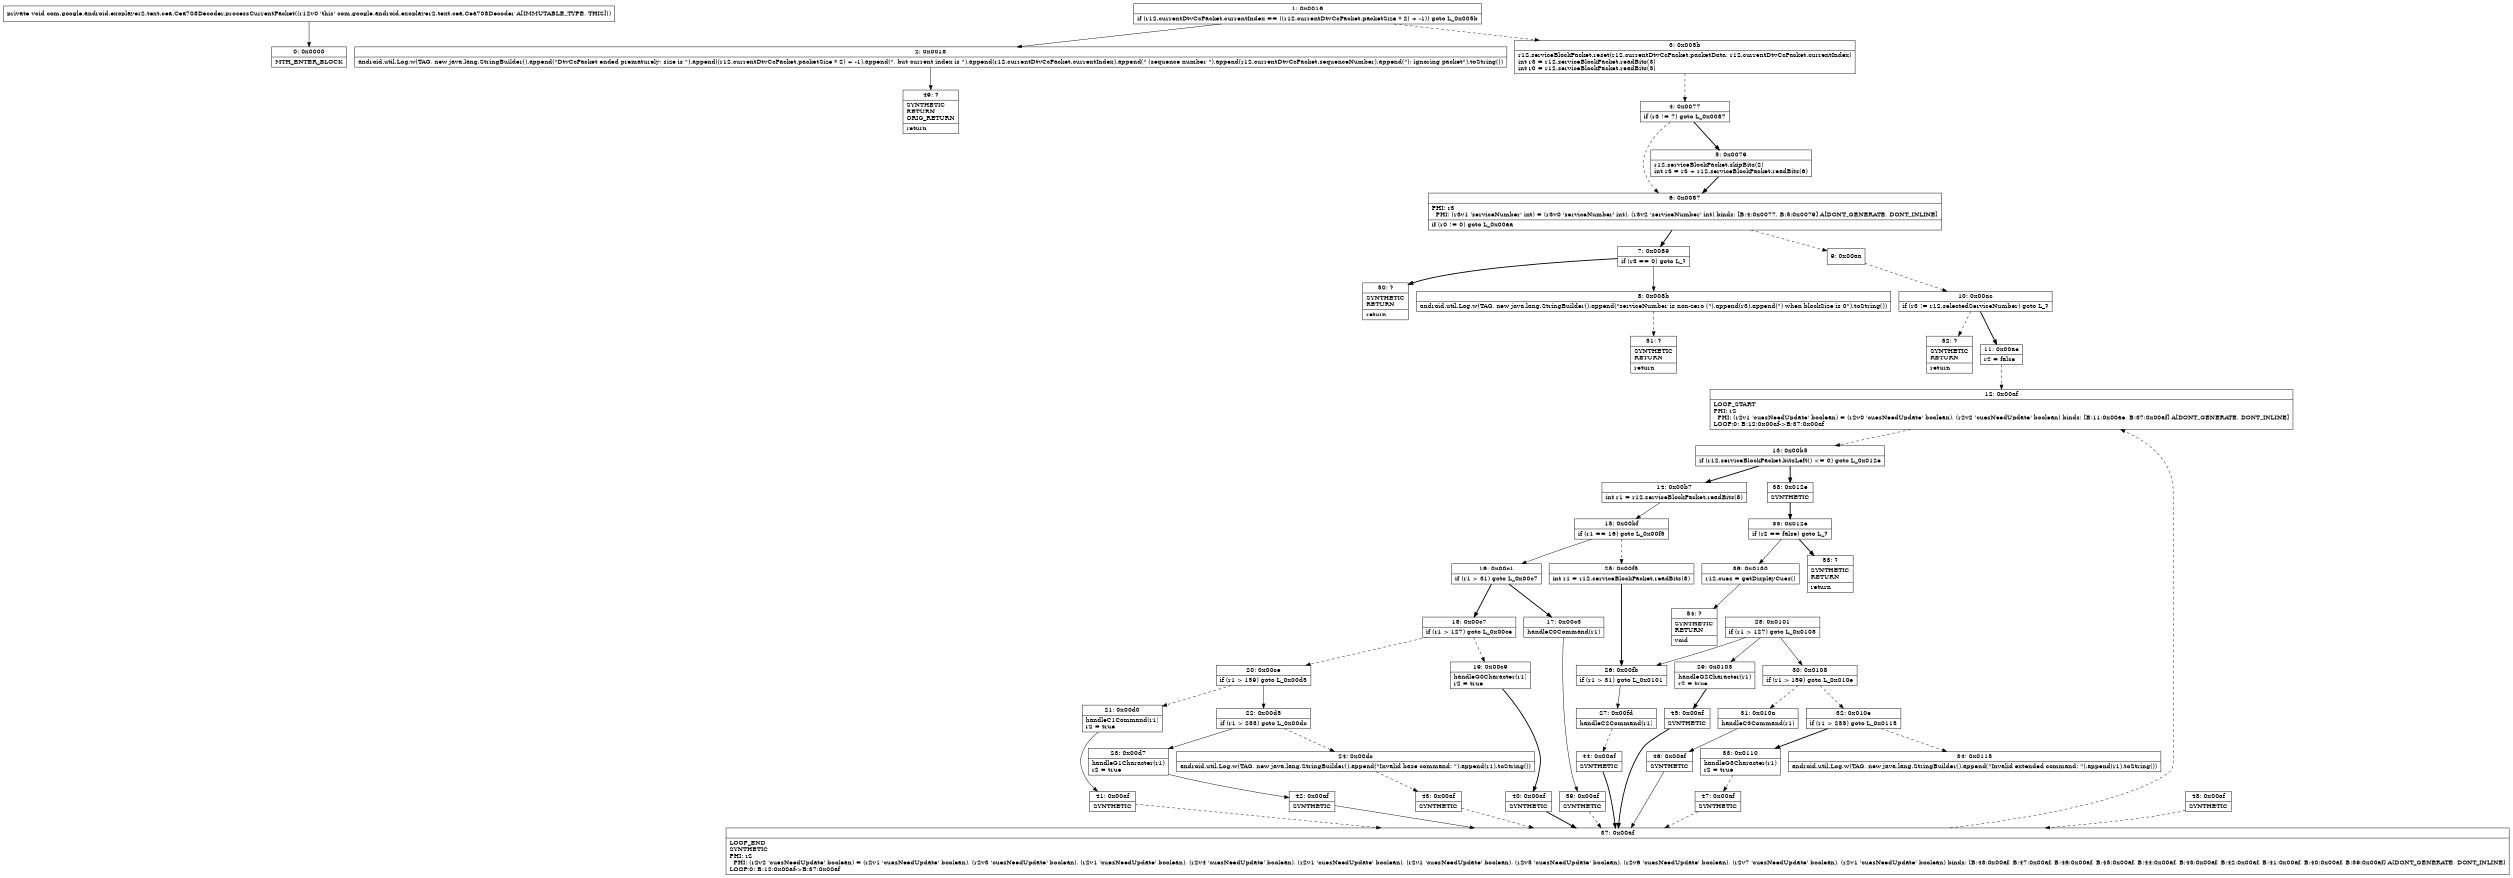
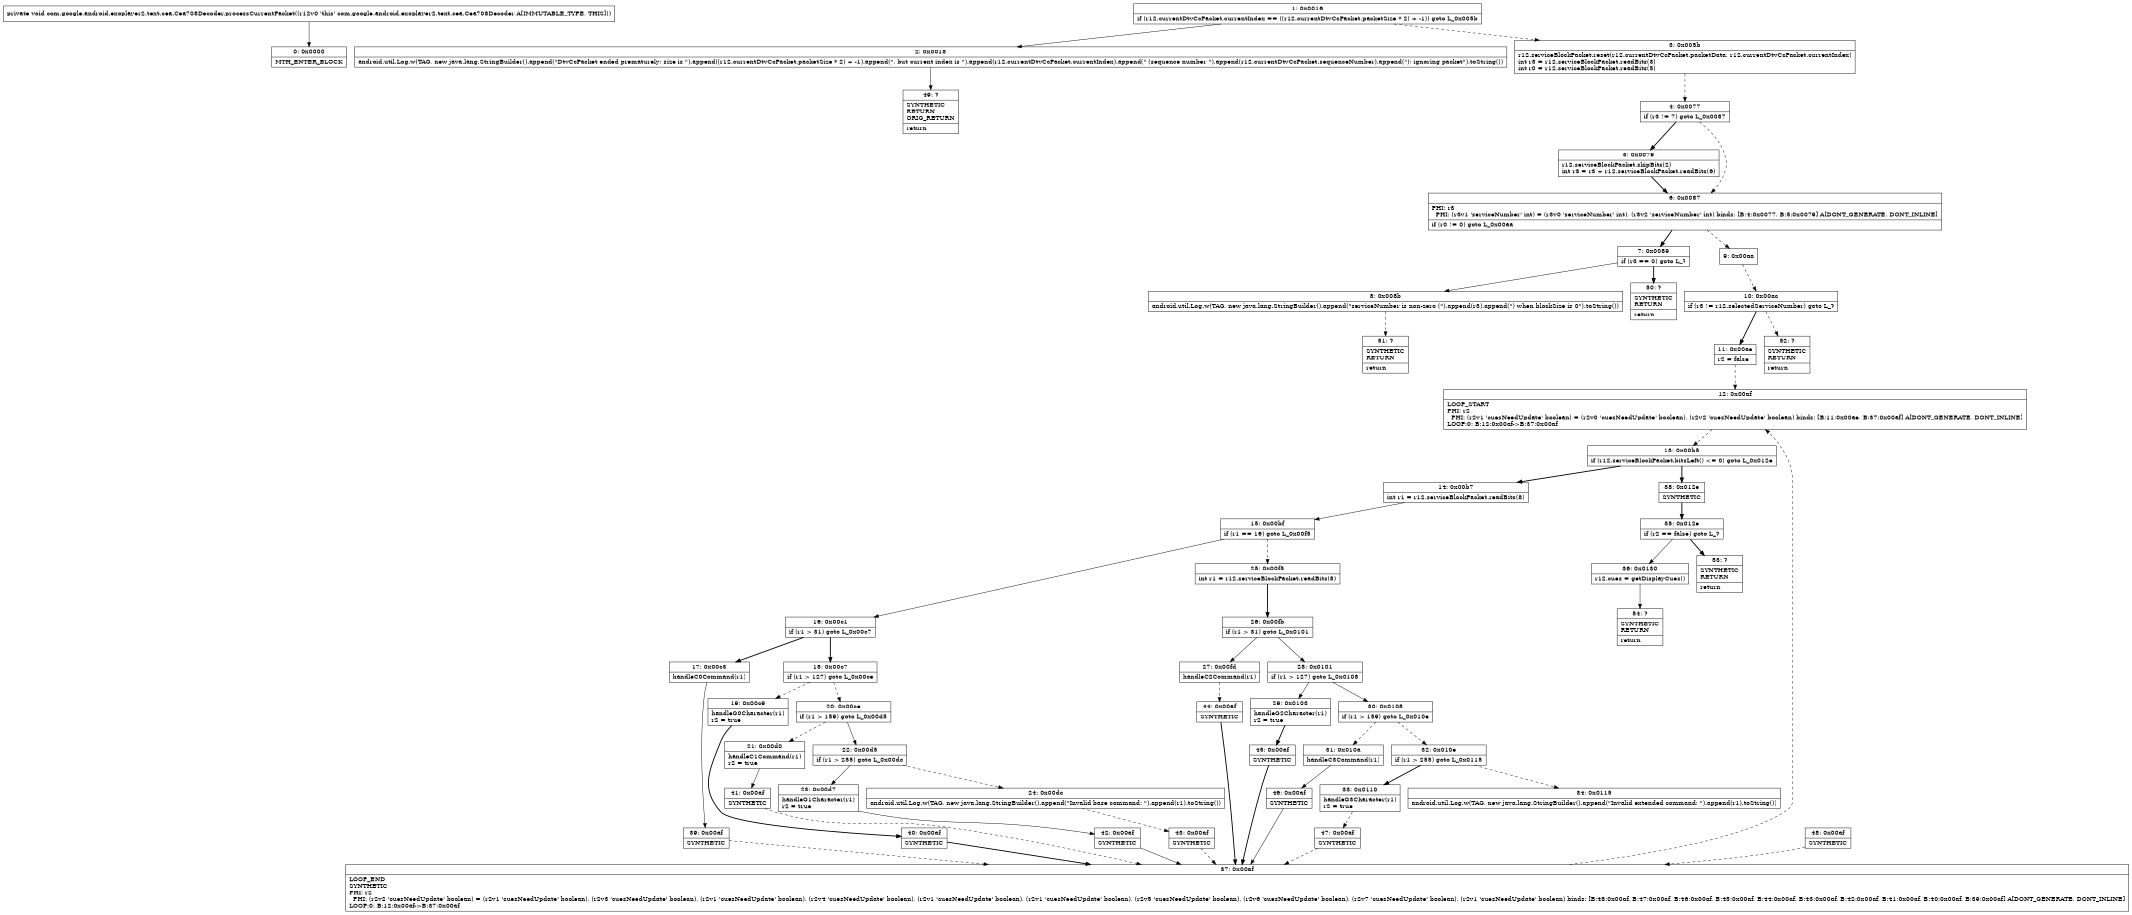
(1682, 640) -> (1631, 640)
(1704, 651) -> (1290, 648)
